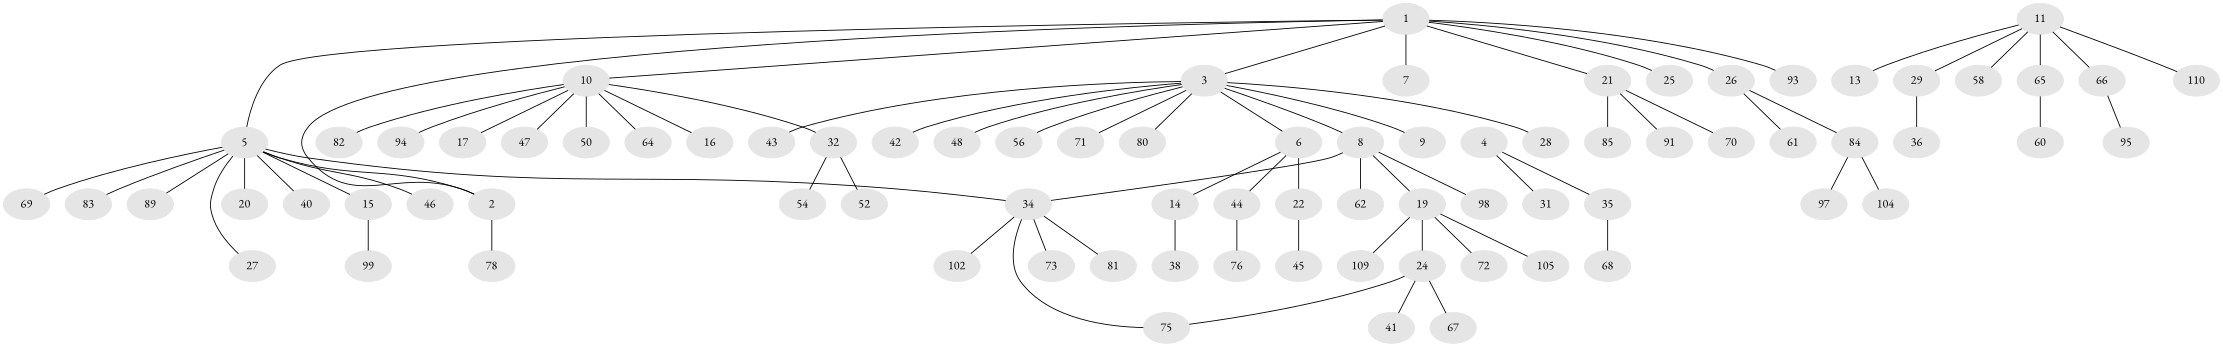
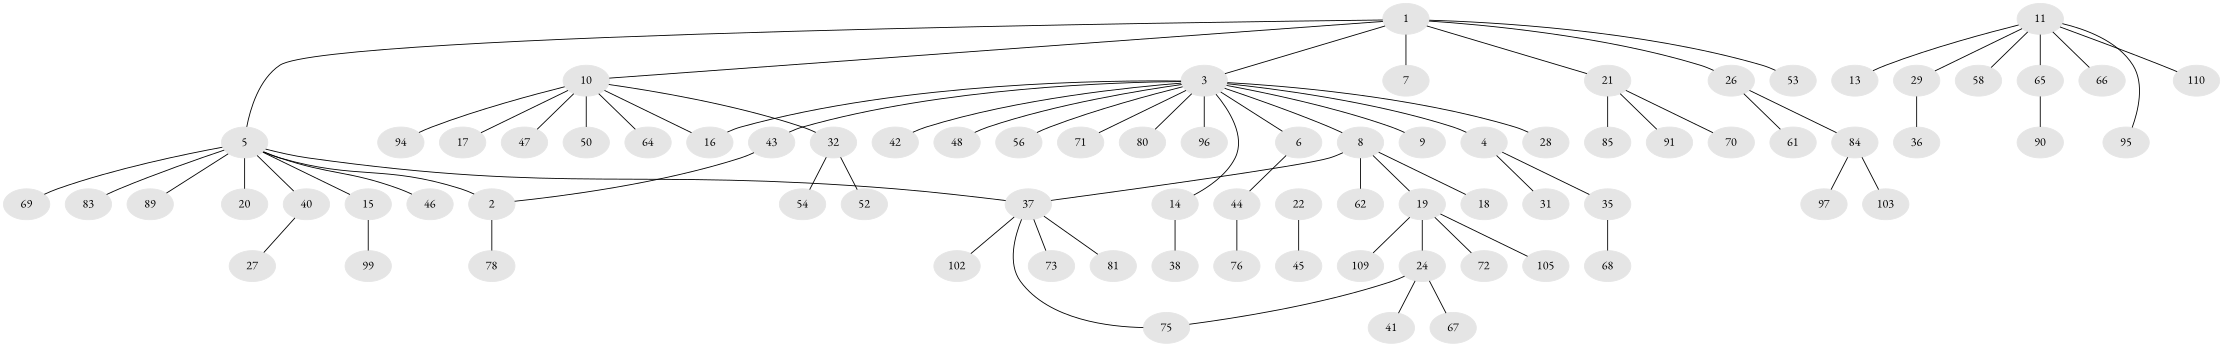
(735, 48) -> (630, 185)
(1669, 81) -> none
(1793, 81) -> (1793, 81)
none -> (952, 91)
none -> (1348, 101)
(2114, 112) -> (2129, 60)
(339, 142) -> none
none -> (1204, 142)
(2040, 142) -> (2040, 142)
(1252, 166) -> (1237, 151)
(1299, 173) -> none
(1028, 204) -> (1028, 204)
(1484, 204) -> (1484, 204)
(1886, 204) -> (1886, 204)
(211, 206) -> (279, 235)
